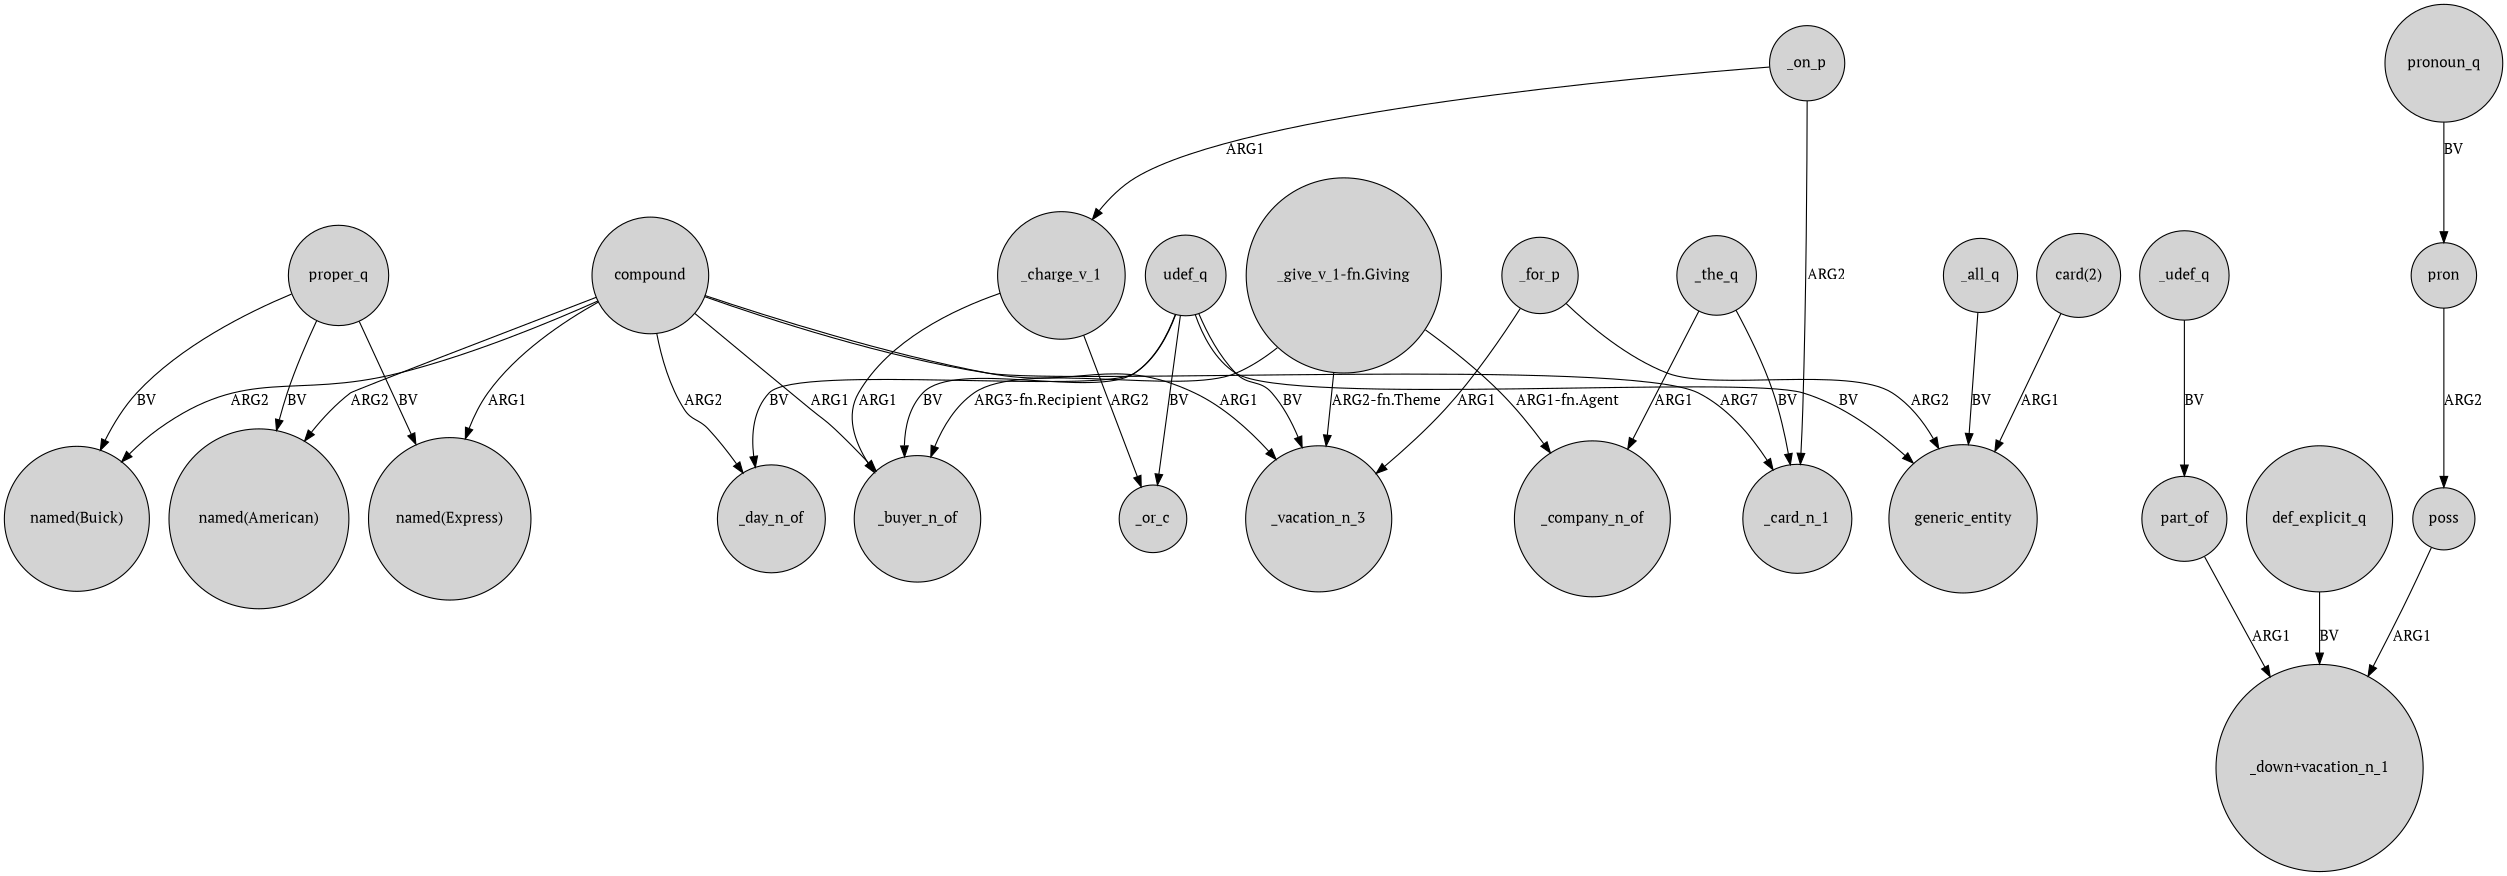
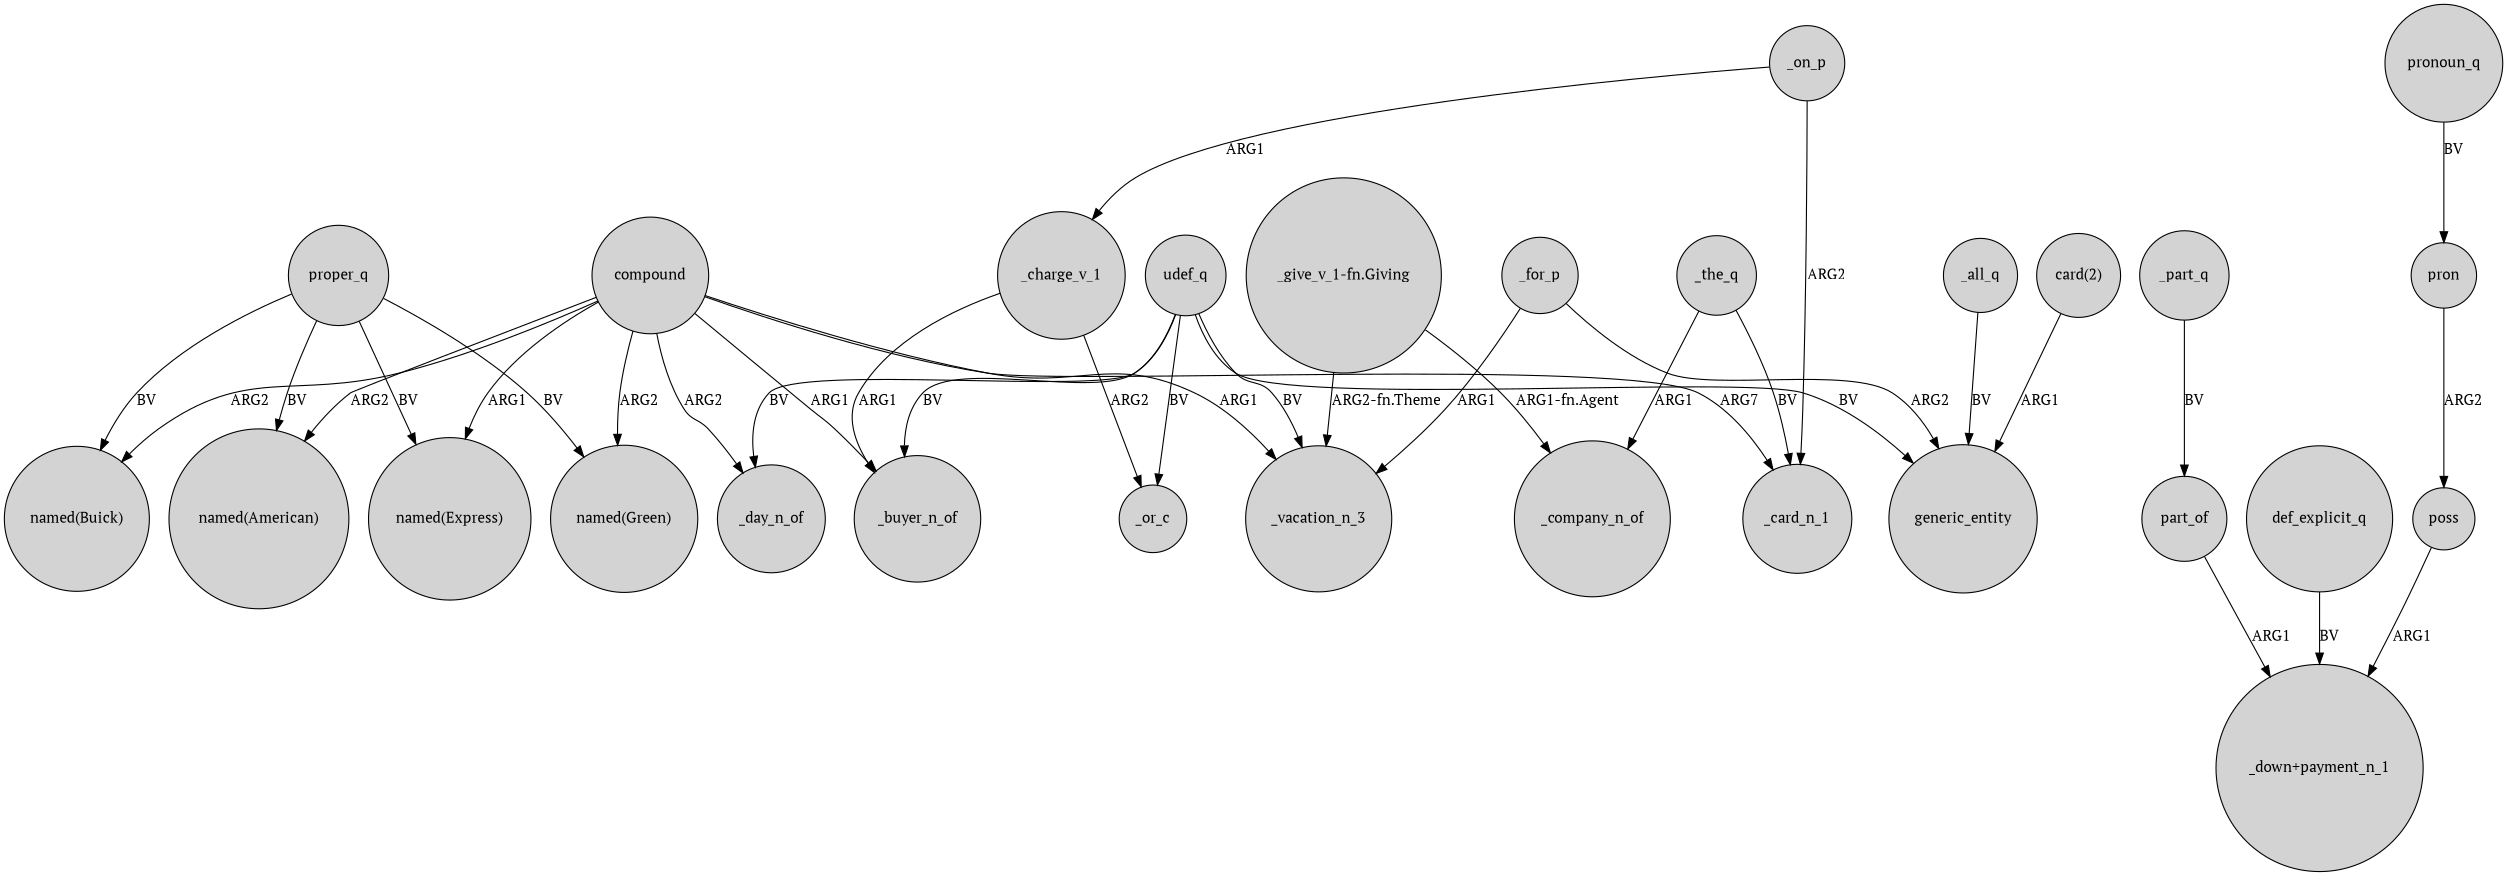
(2184, 275) -> (2184, 275)
(1095, 379) -> none
none -> (624, 519)
(2320, 768) -> (2320, 768)
